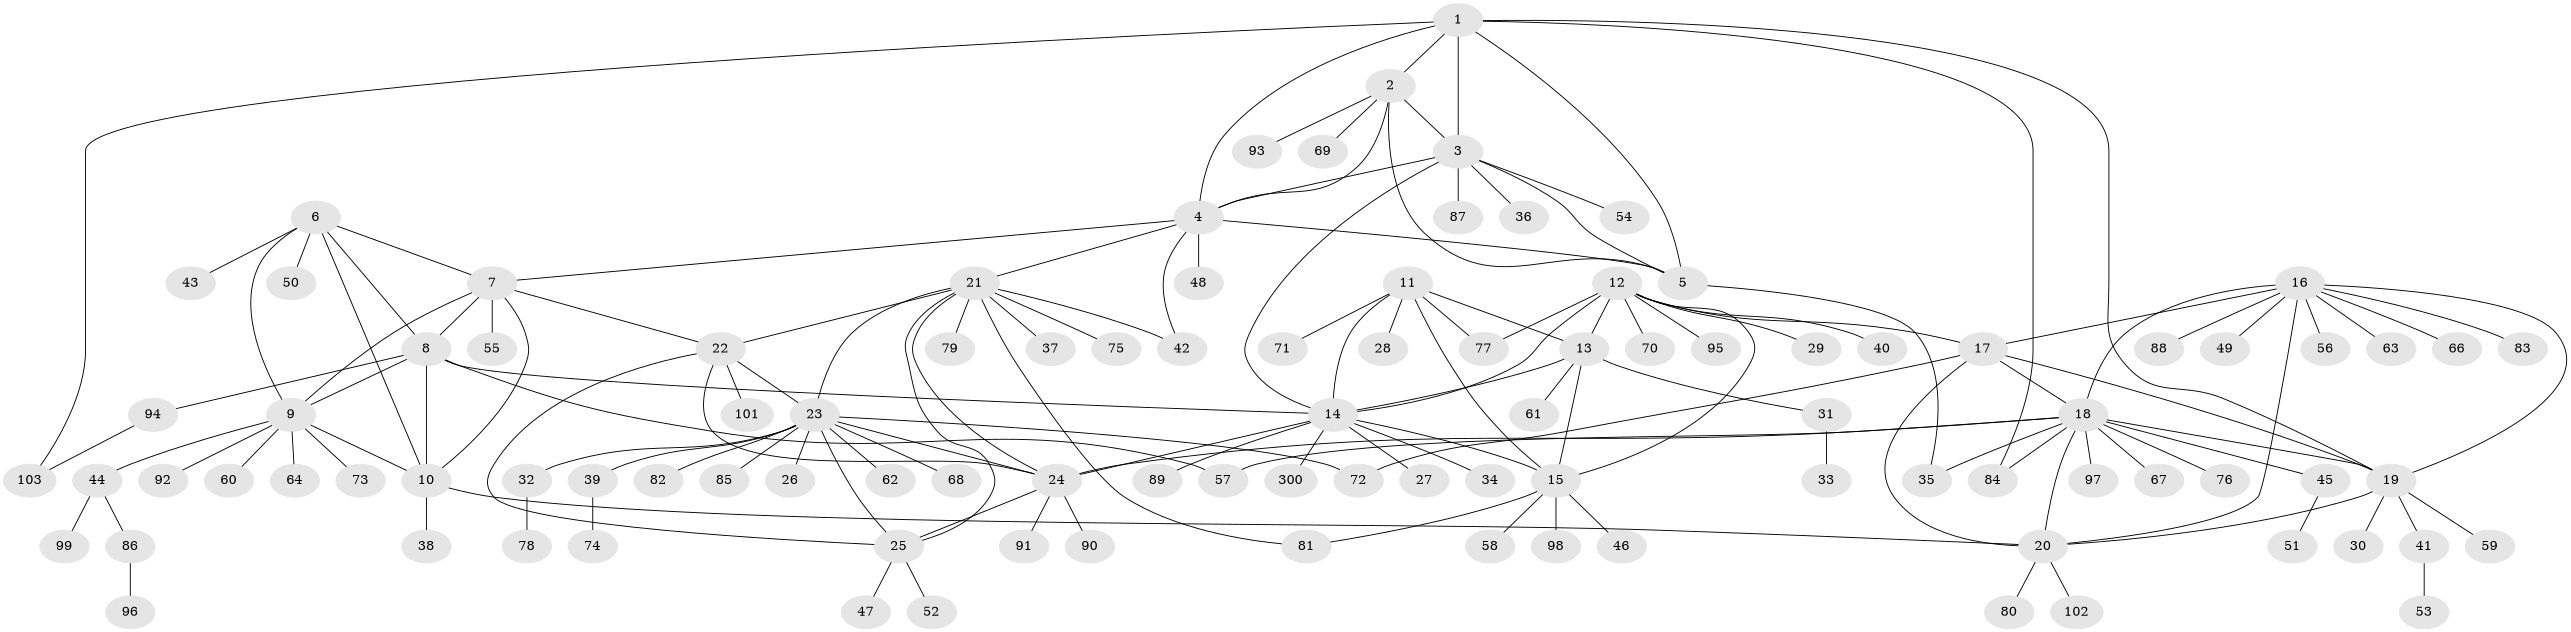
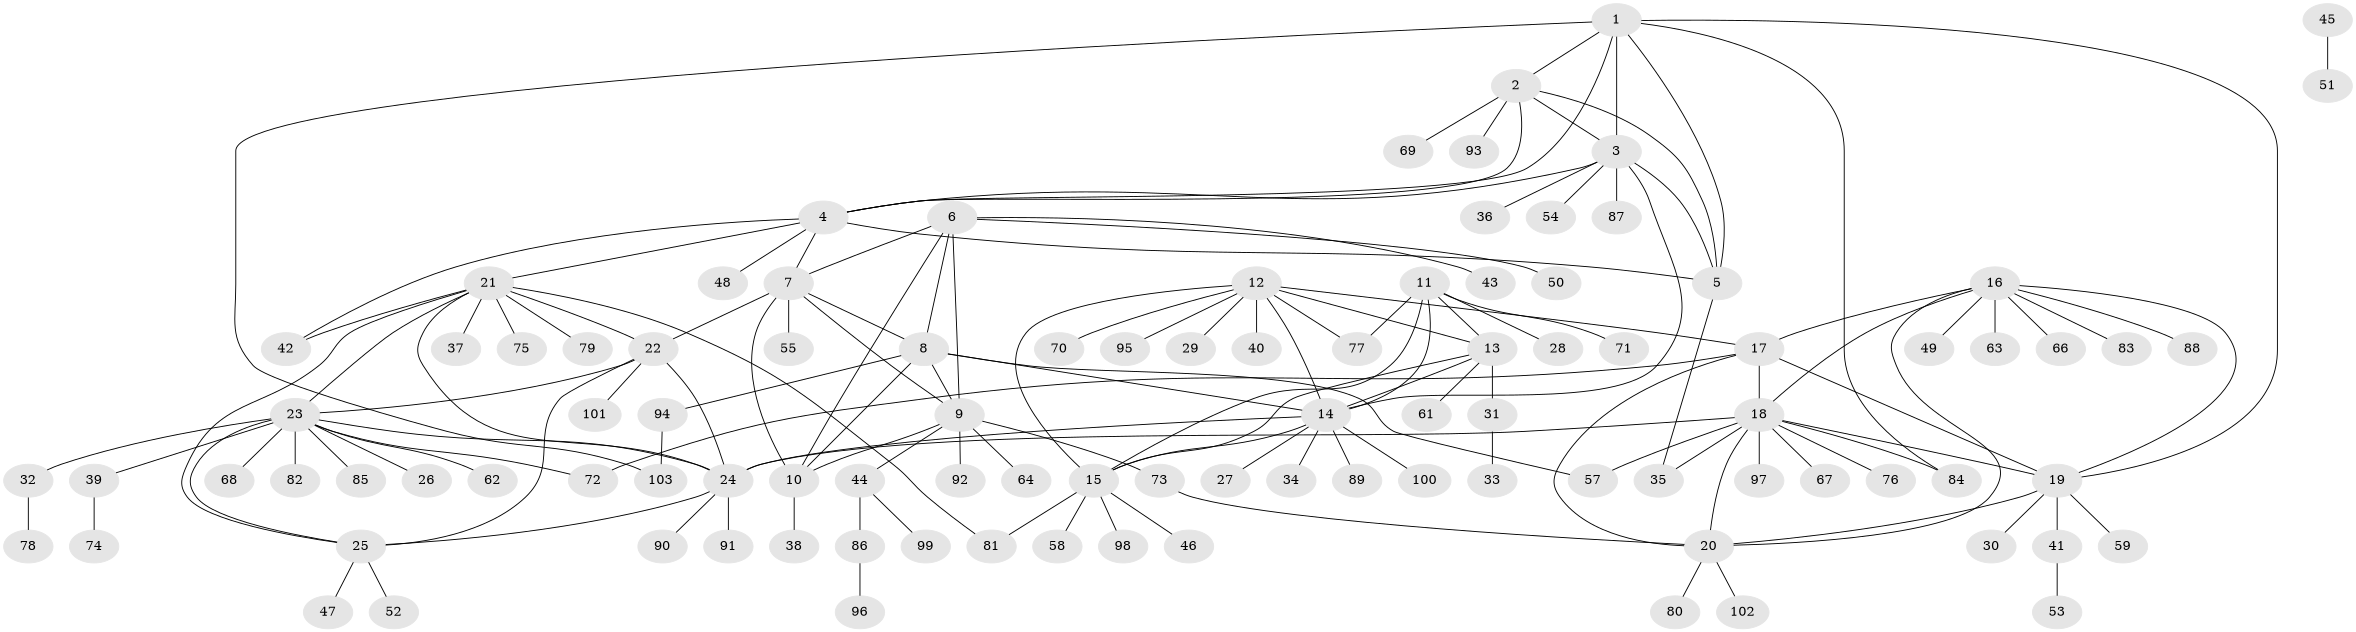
(2325, 349) -> none
(2204, 448) -> none
(229, 481) -> none
(1291, 481) -> (1425, 481)
(1233, 524) -> (1430, 528)
